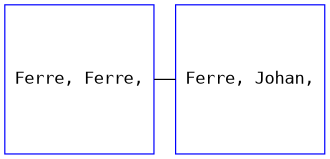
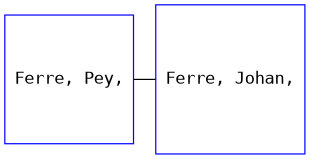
(79, 79) -> (69, 79)
